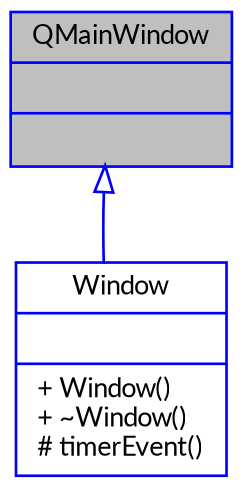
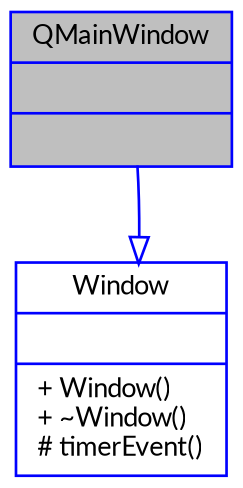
(103, 228) -> (139, 201)
